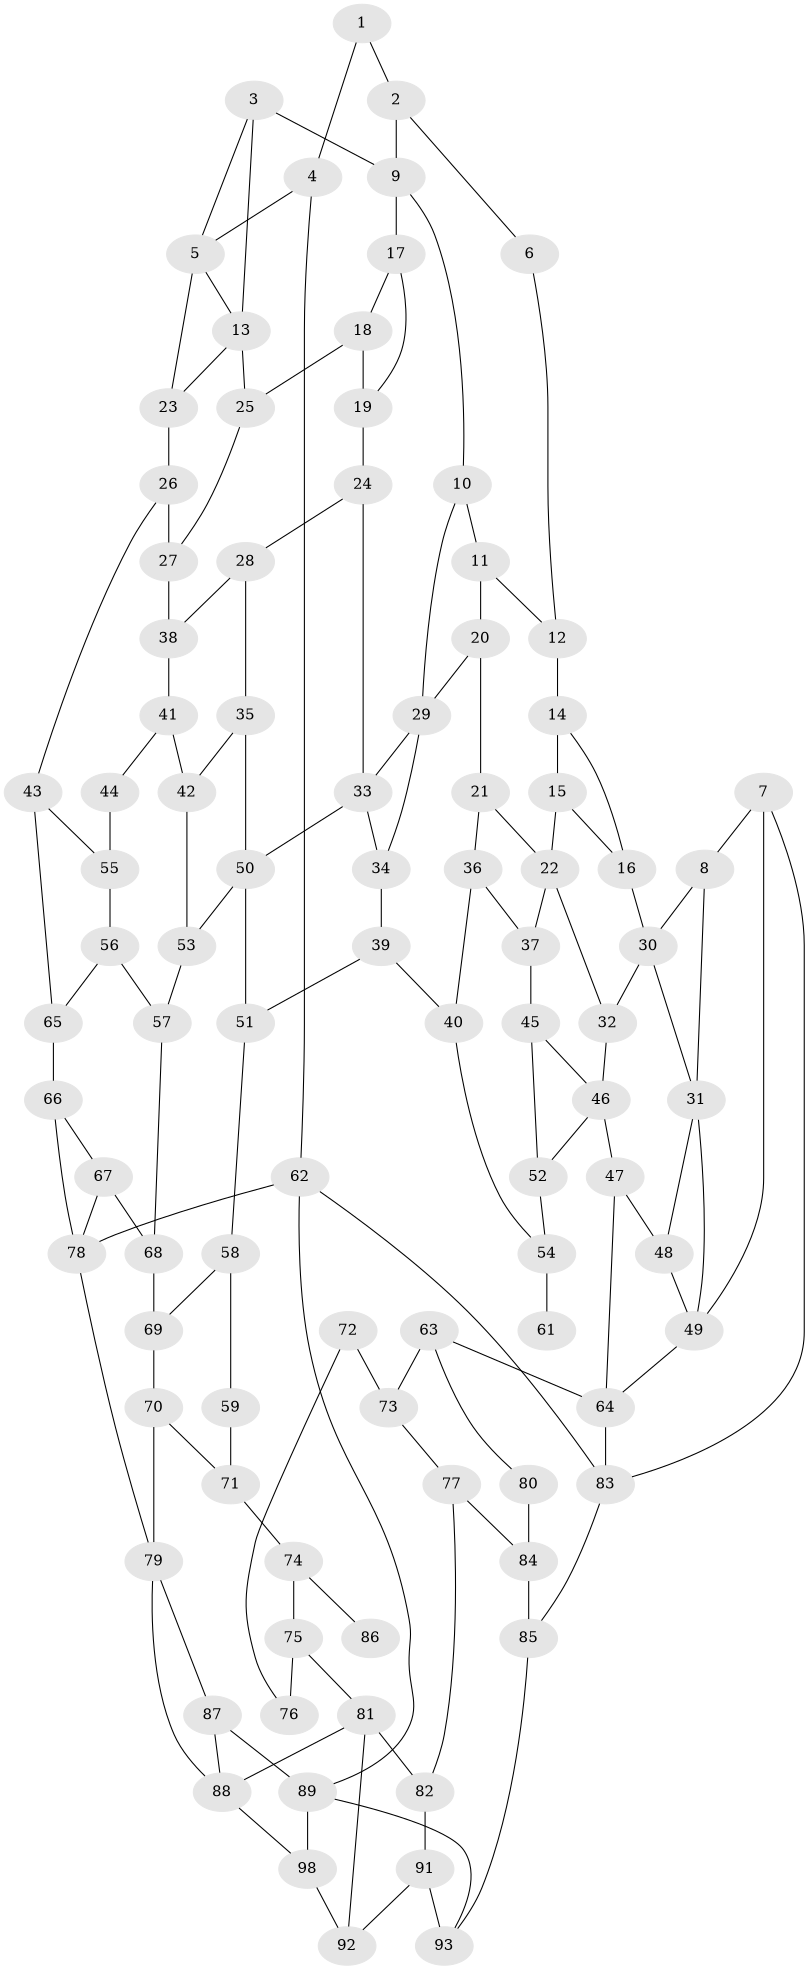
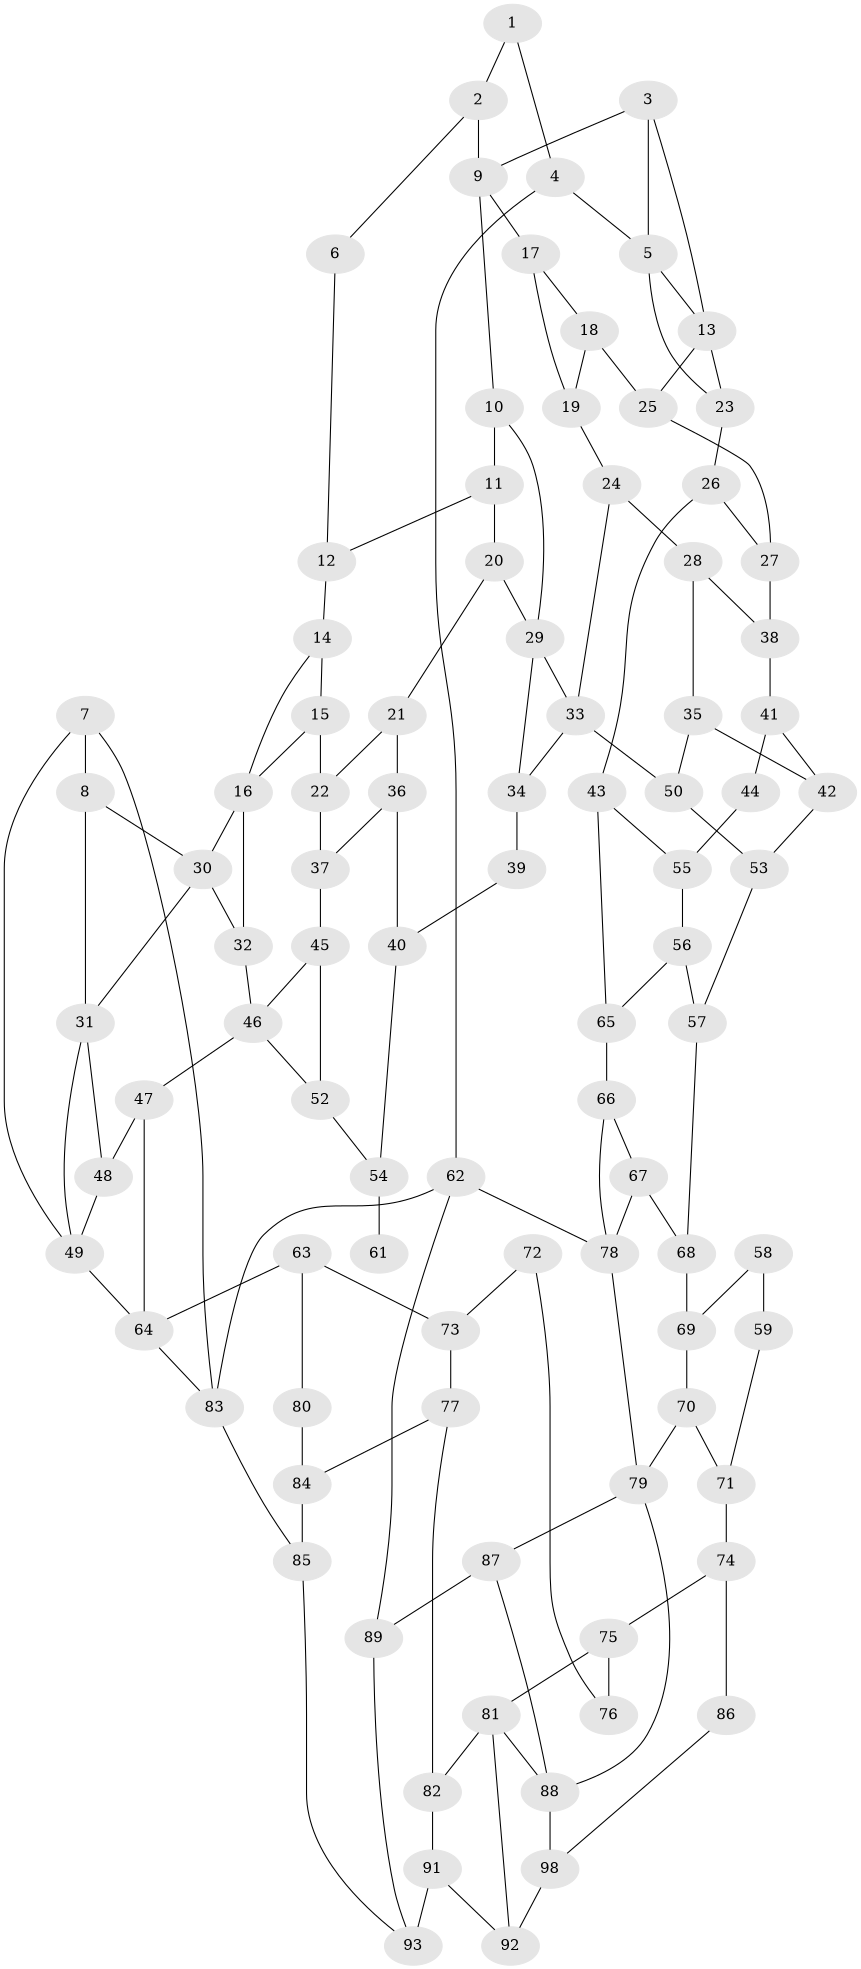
(579, 946) -> (244, 869)
(246, 1023) -> none
(308, 1831) -> (638, 1792)
